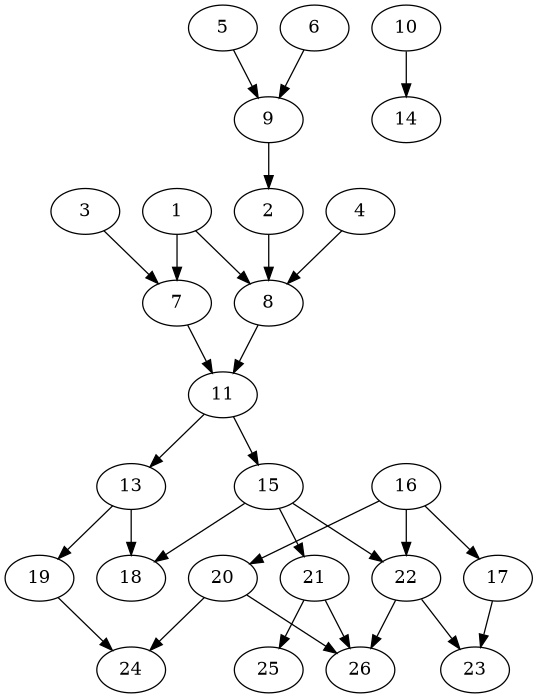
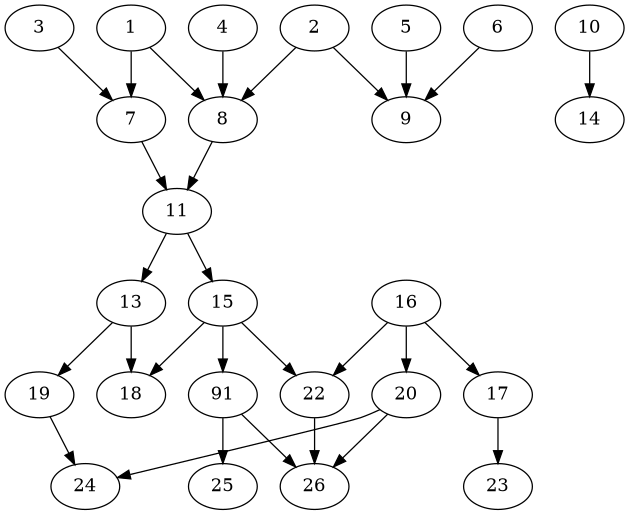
(269, 159) -> (356, 69)
(315, 578) -> (223, 395)
(437, 619) -> none
